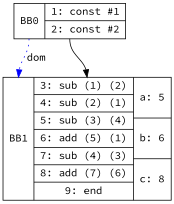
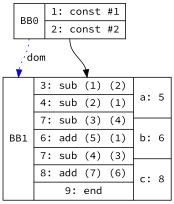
(84, 120) -> (84, 120)
